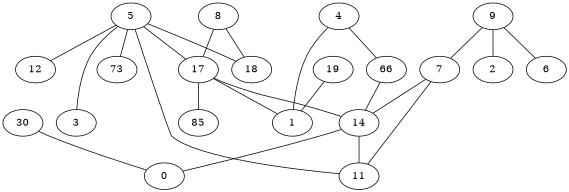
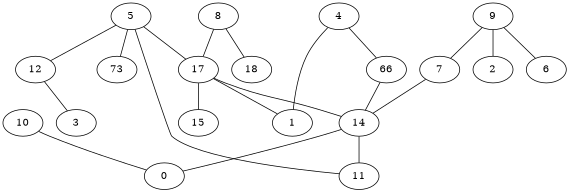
(192, 42) -> none
(87, 63) -> (56, 96)
(333, 70) -> none
(23, 123) -> (23, 123)
(198, 123) -> (198, 123)
(399, 123) -> none
